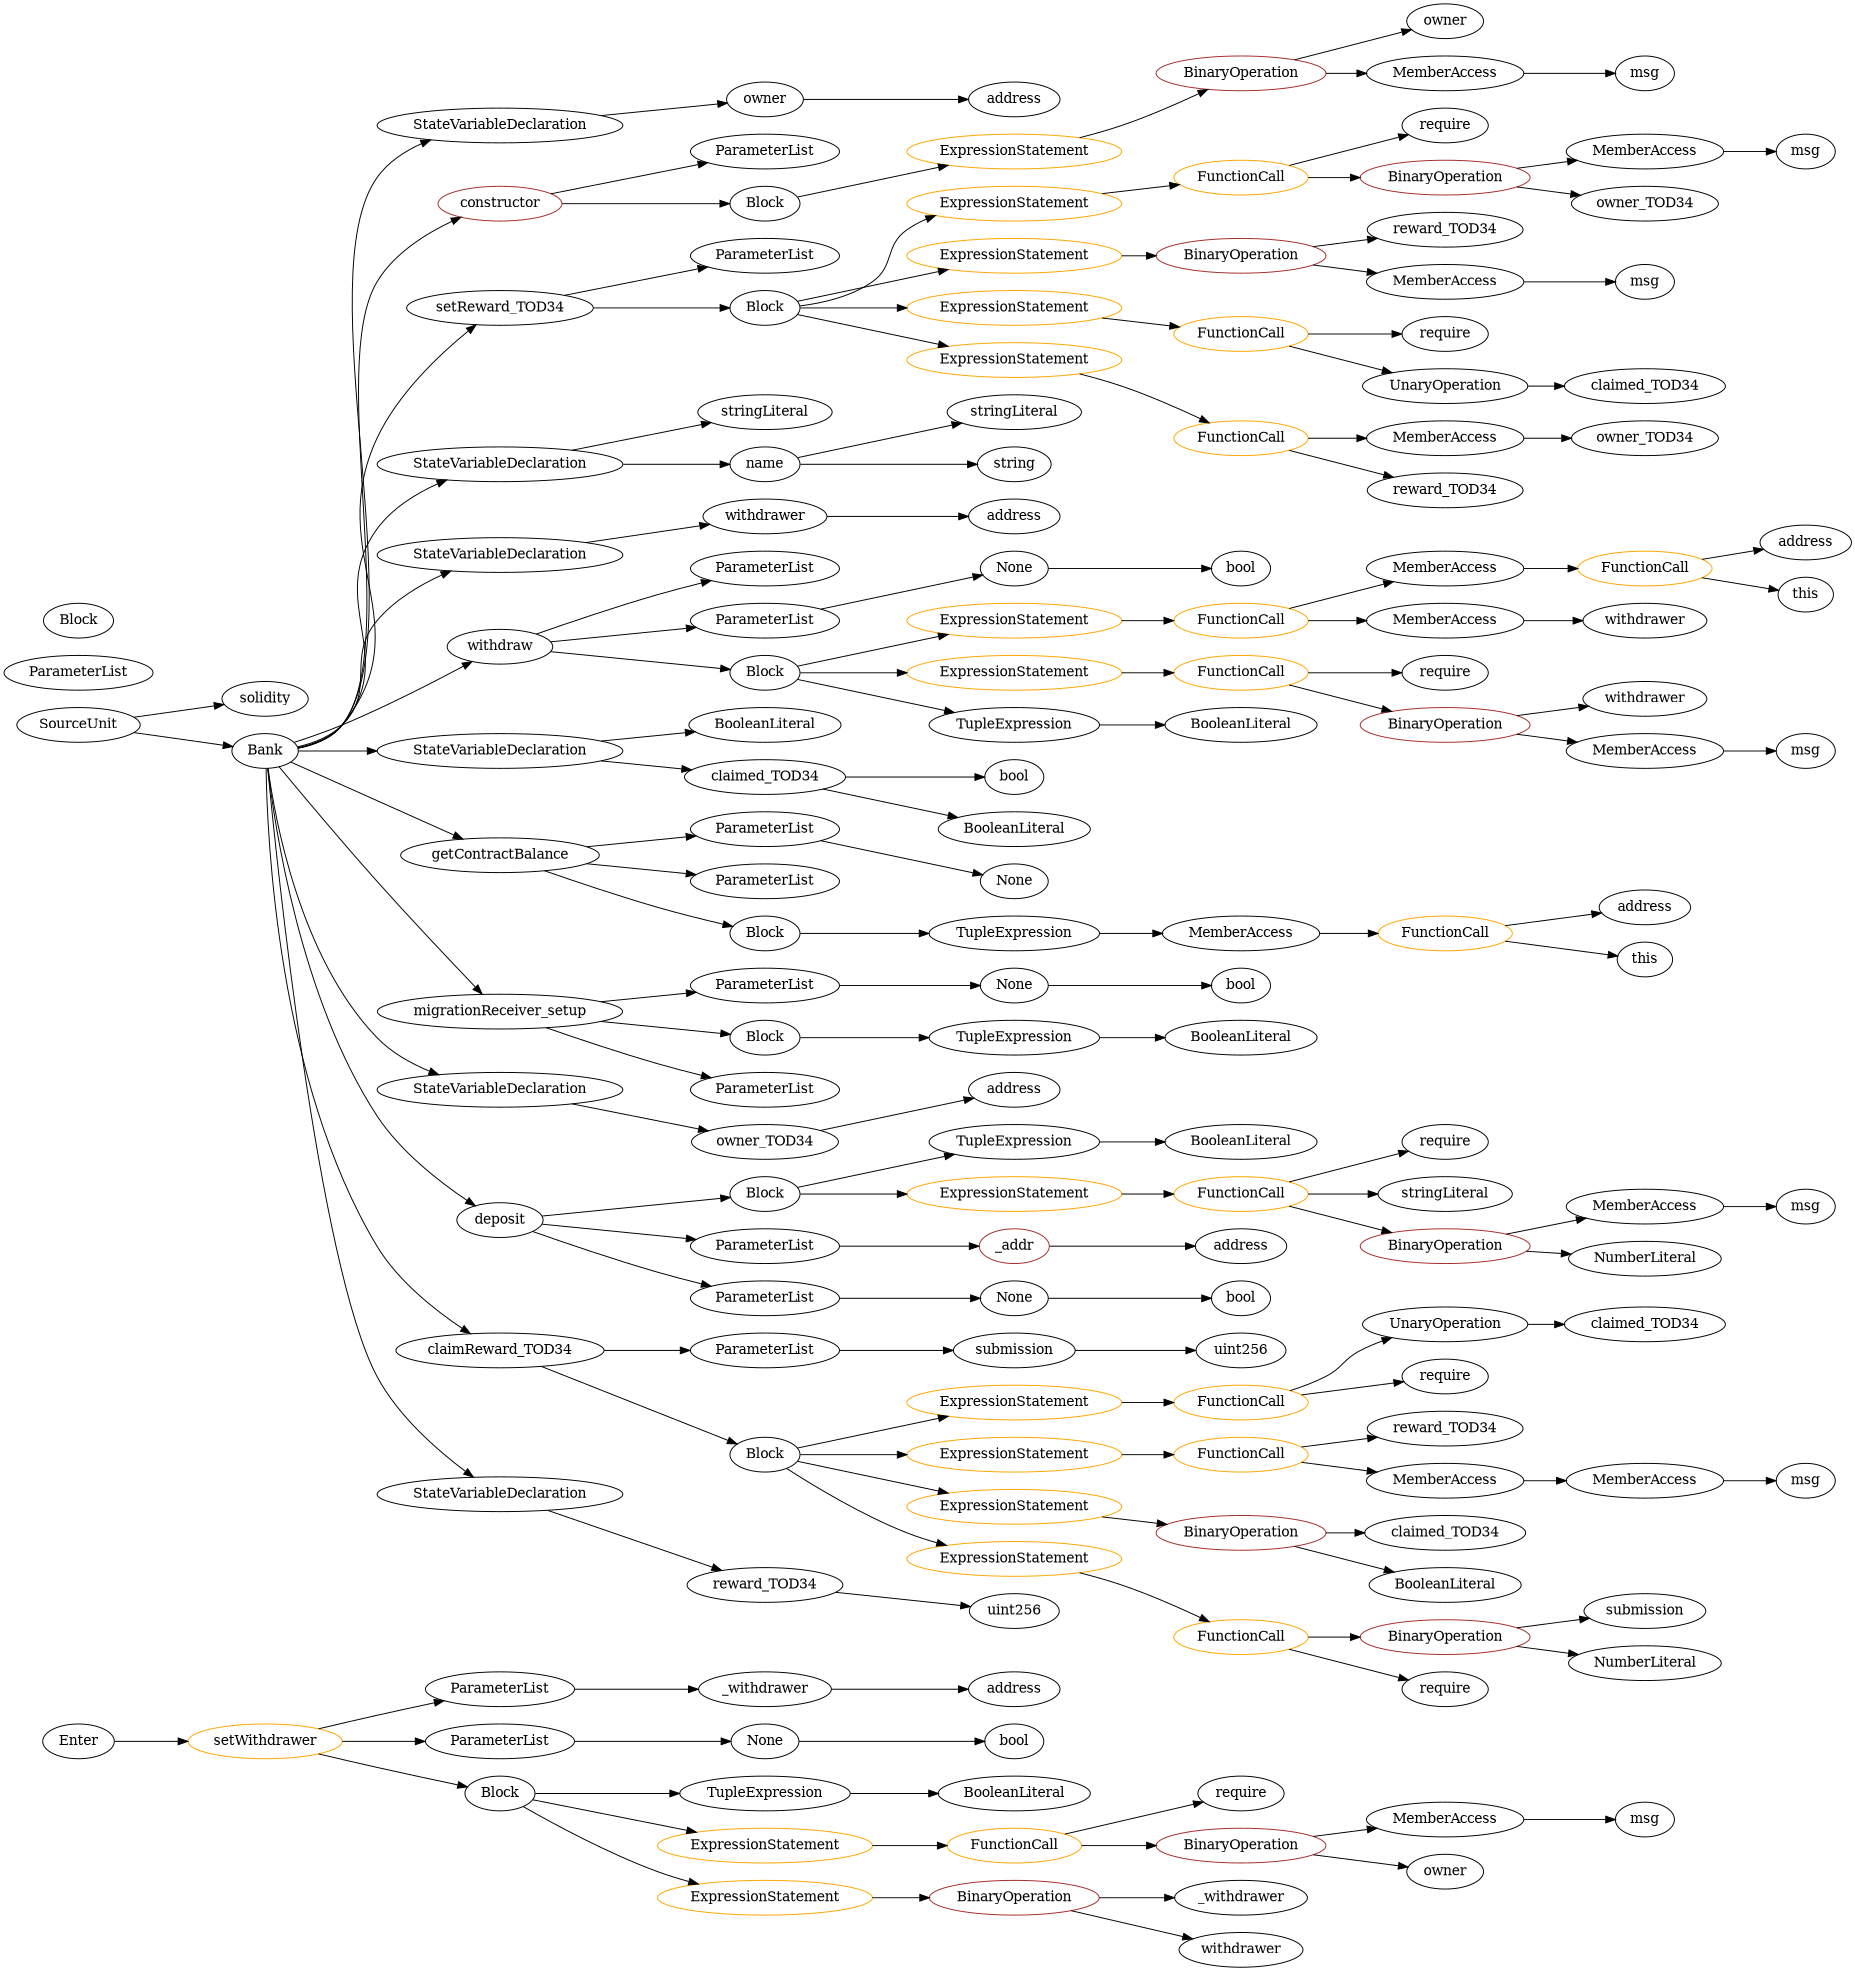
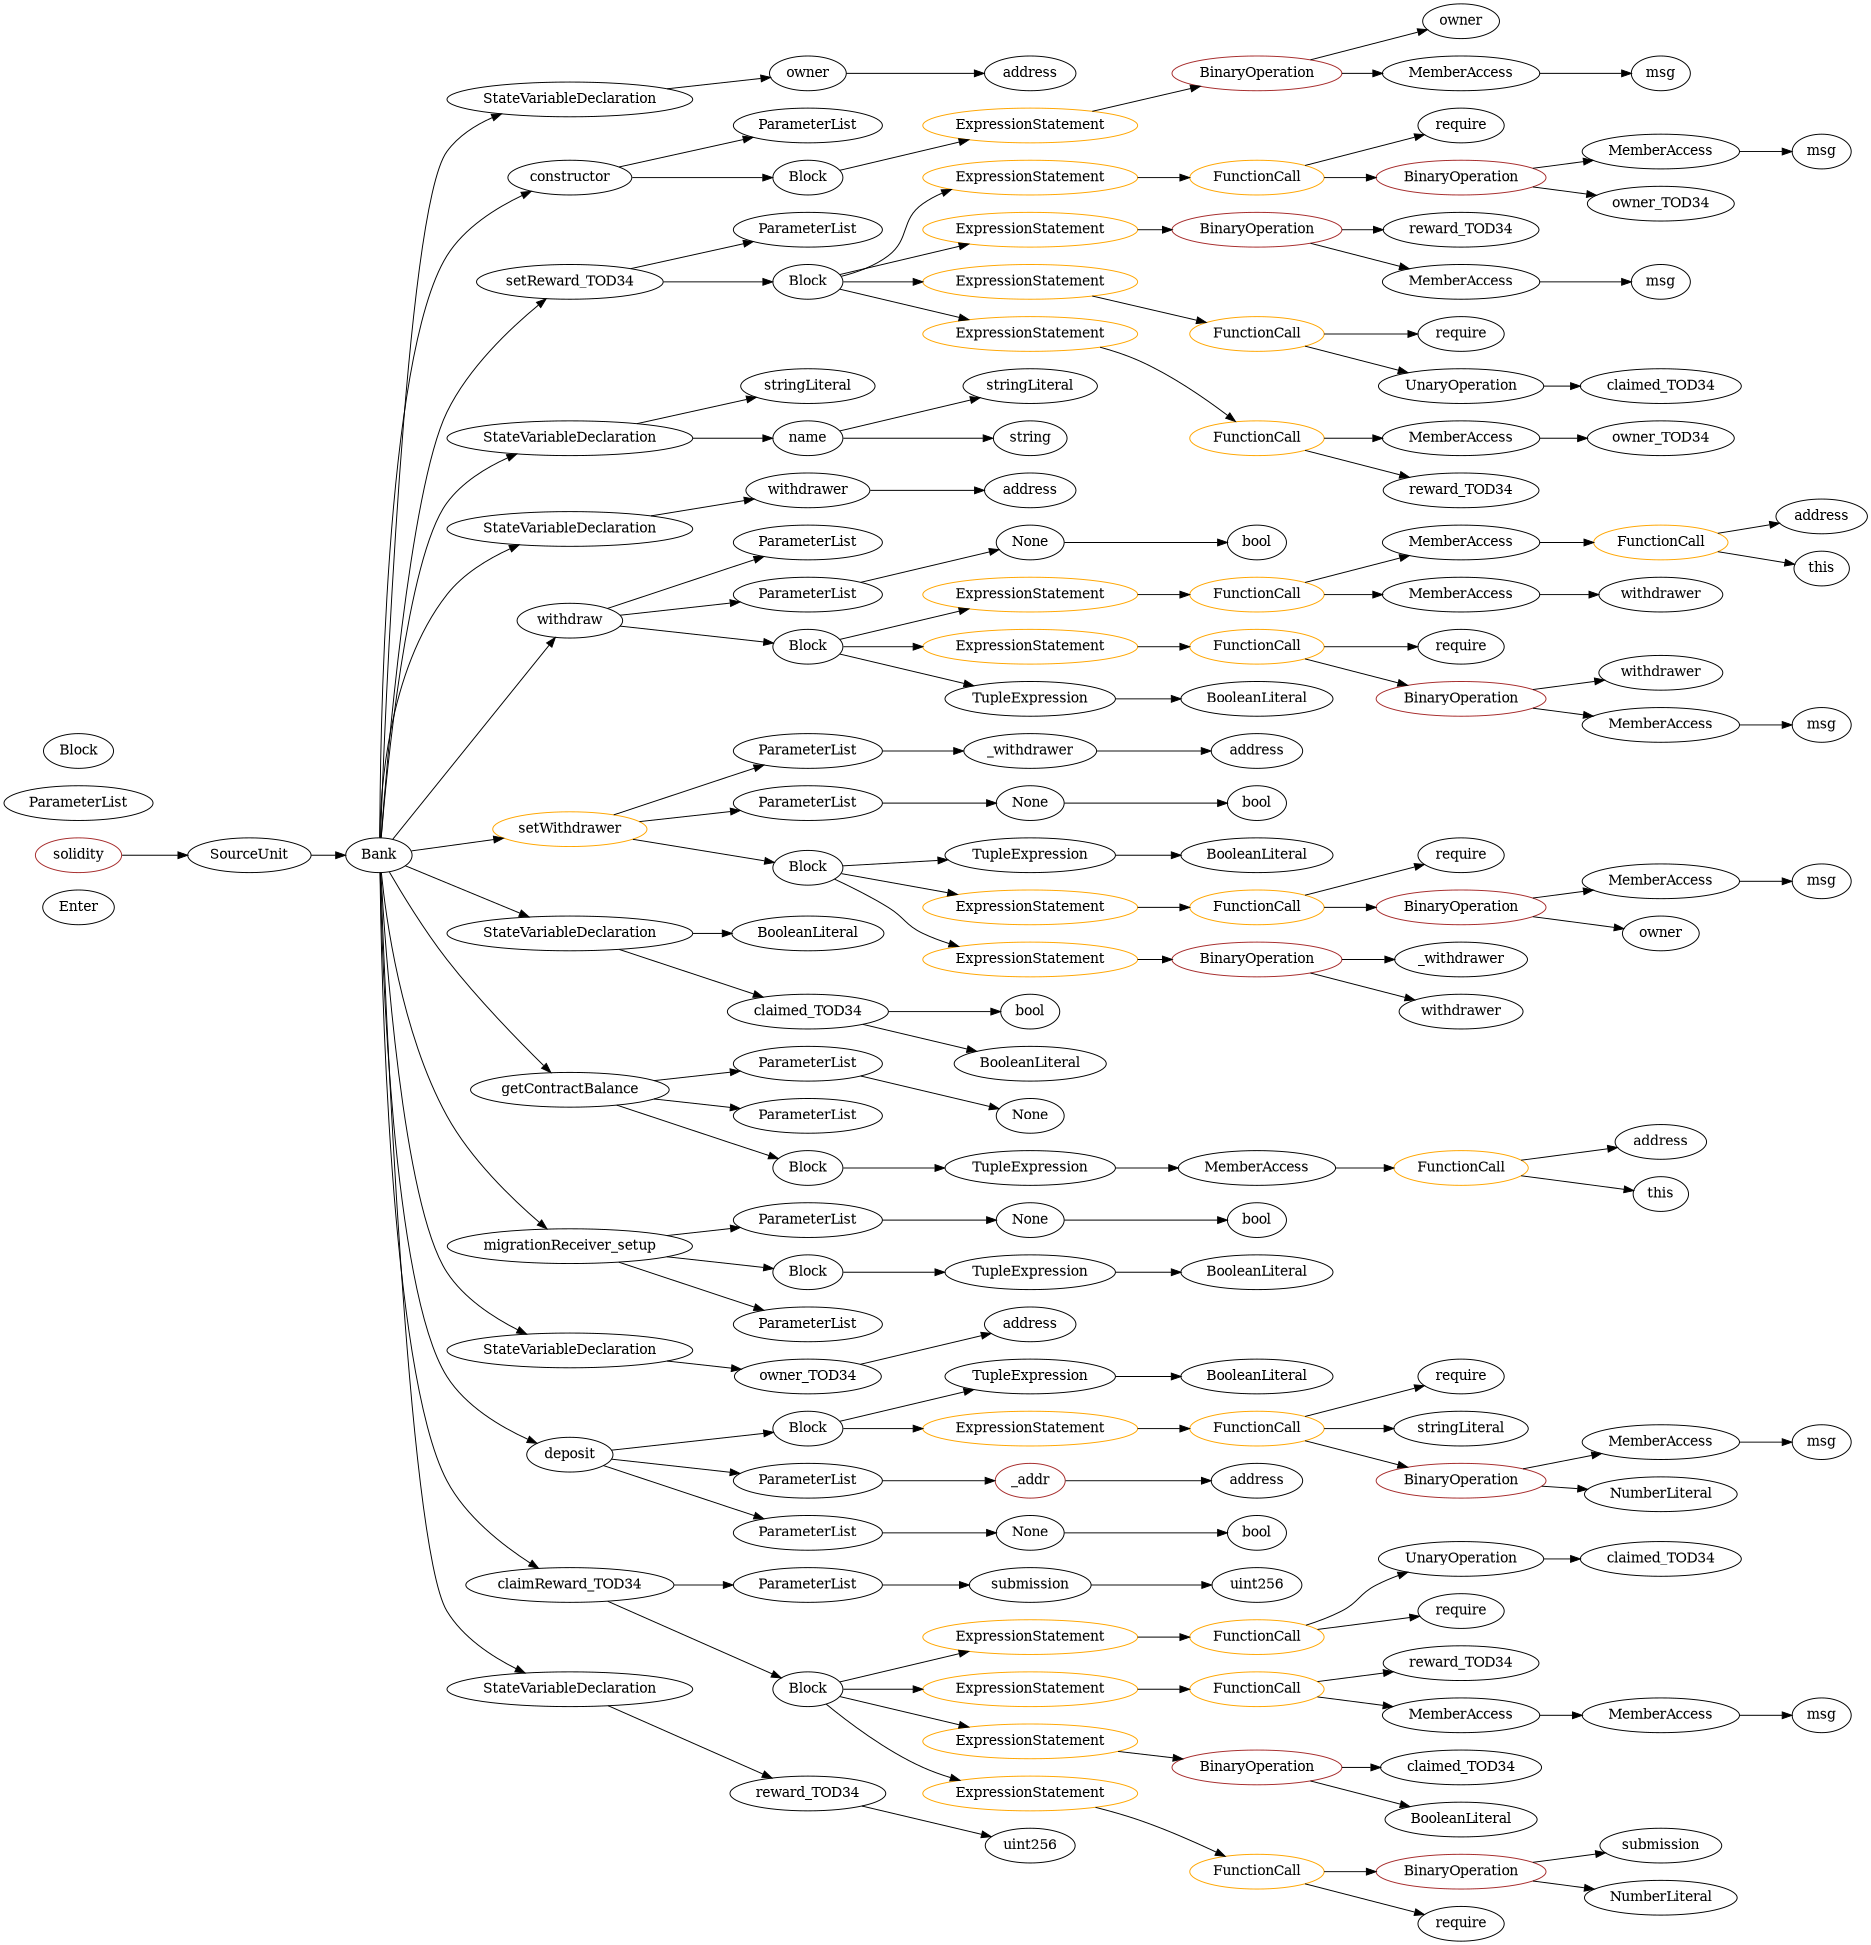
(500, 204) -> (570, 178)
(265, 699) -> (79, 855)
(174, 712) -> (150, 855)
(146, 1741) -> (453, 845)
